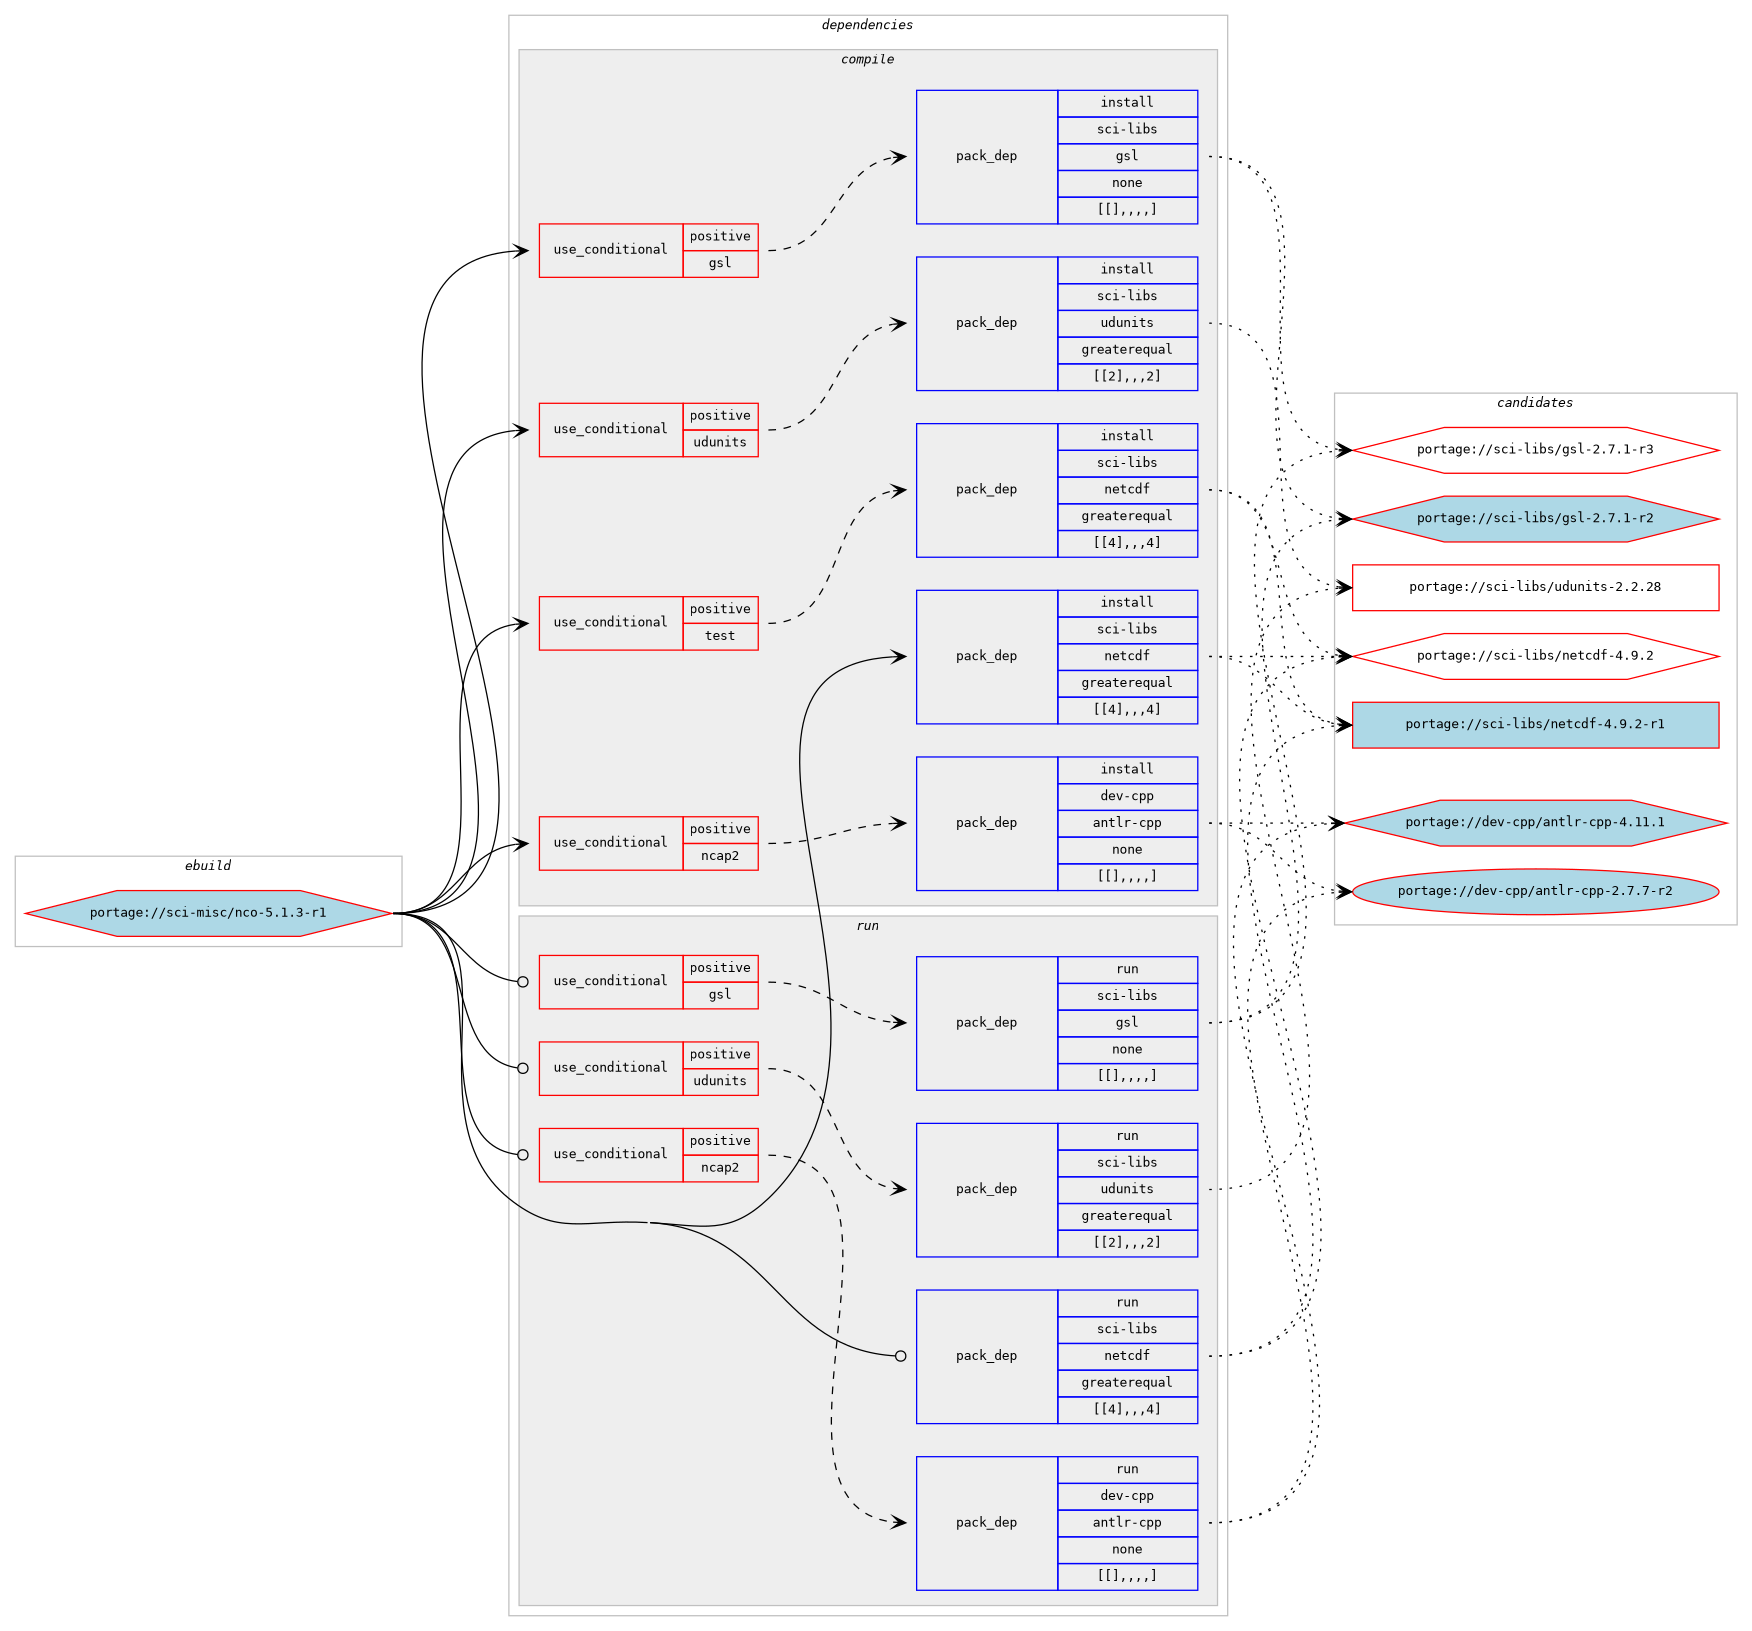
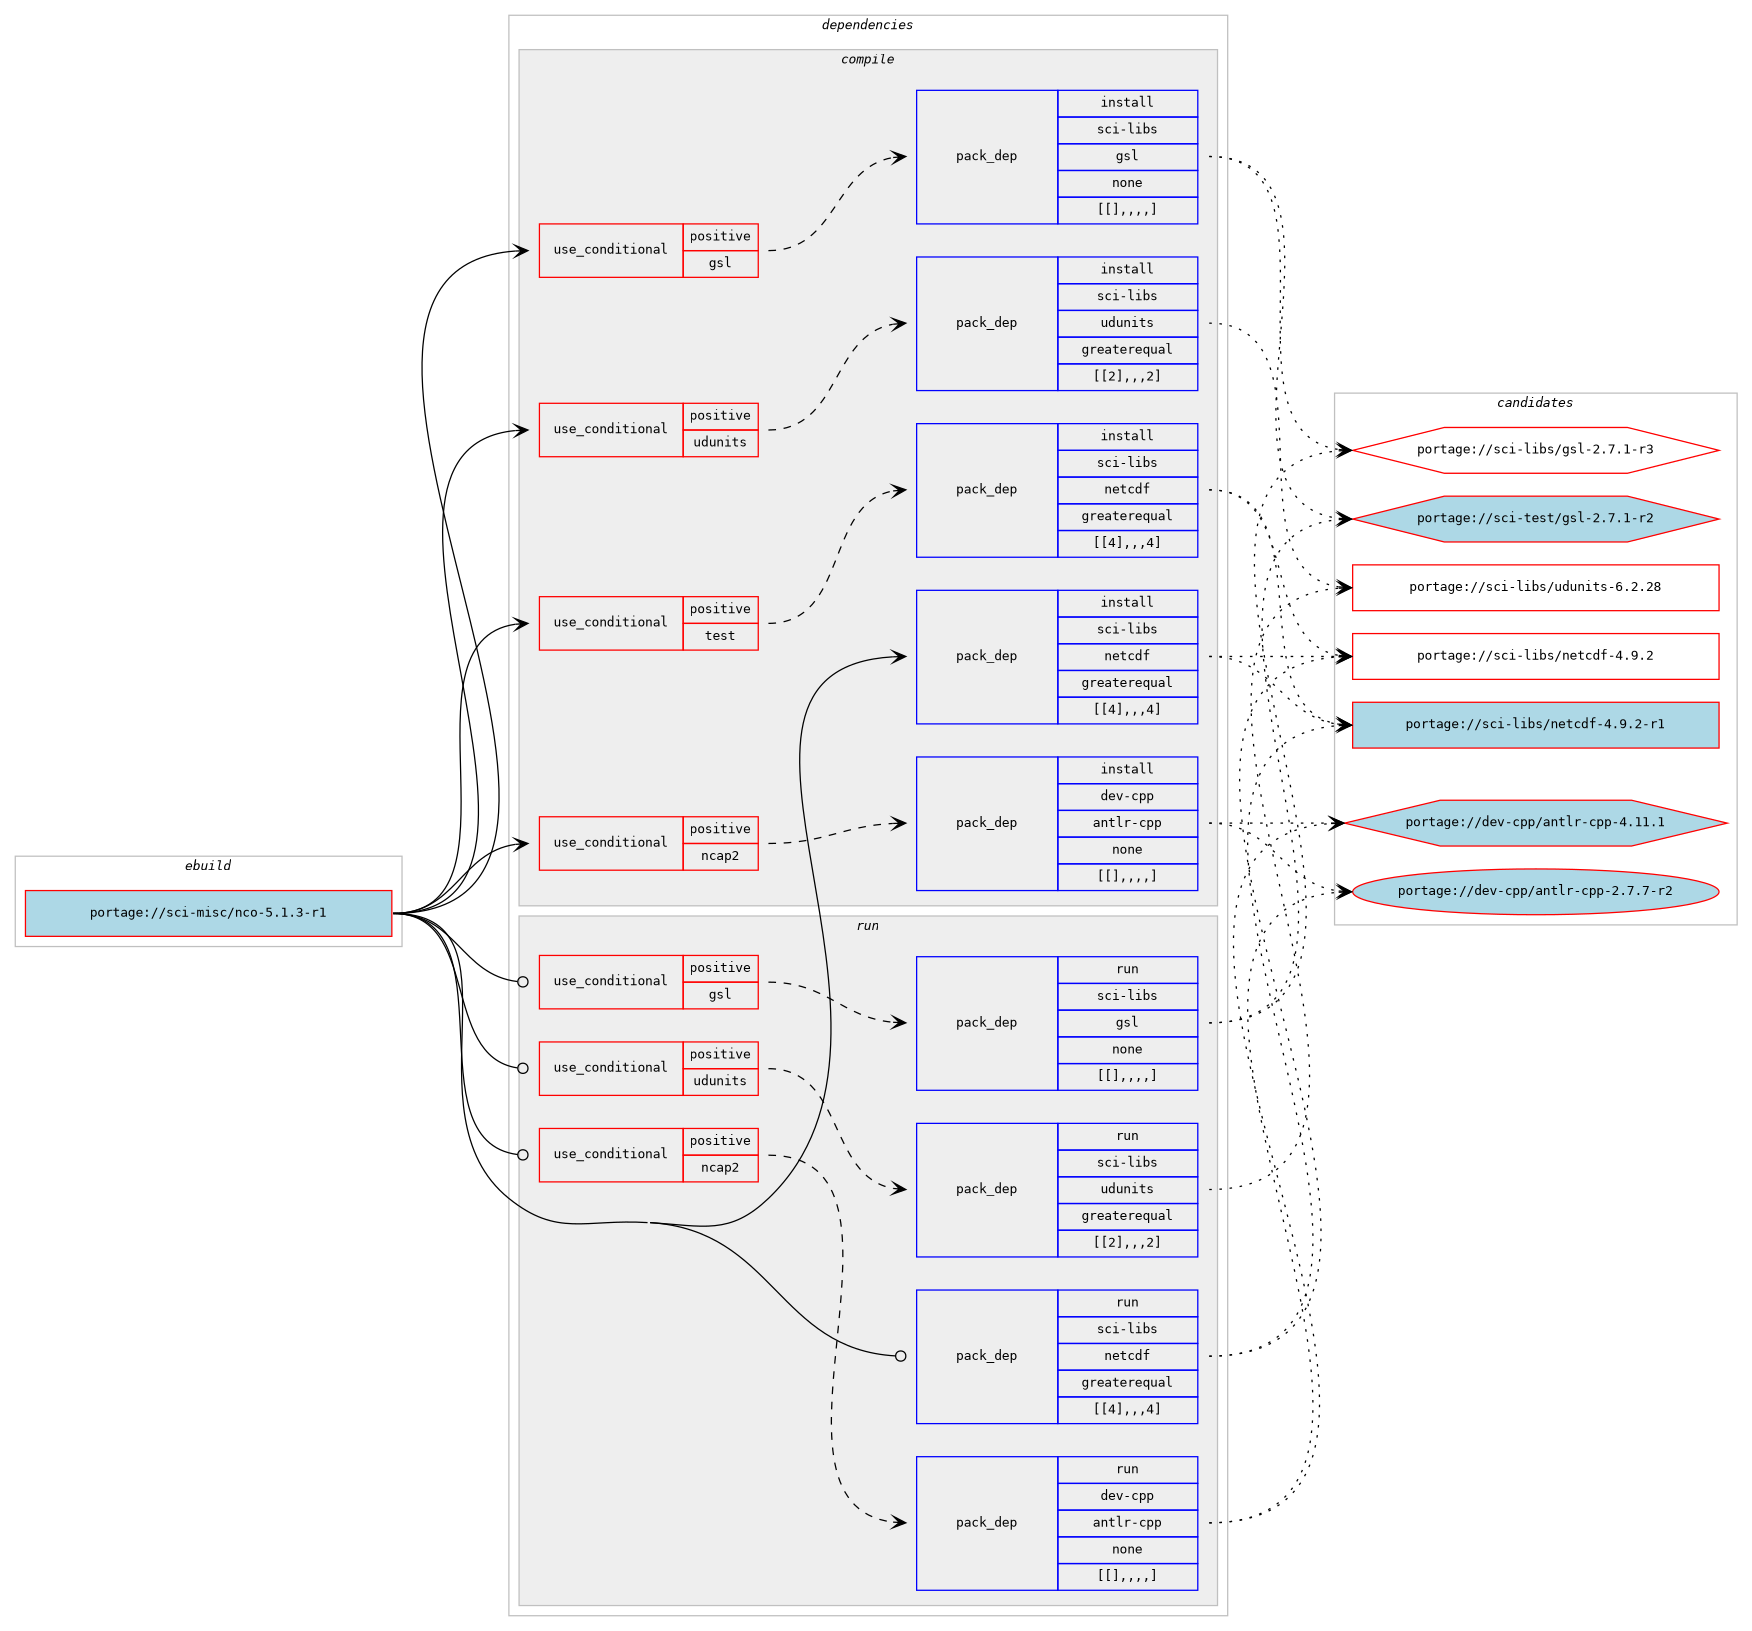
(1536, 519) -> (1536, 519)
(1536, 588) -> (1536, 588)
(1536, 656) -> (1536, 656)
(209, 913) -> (209, 913)
